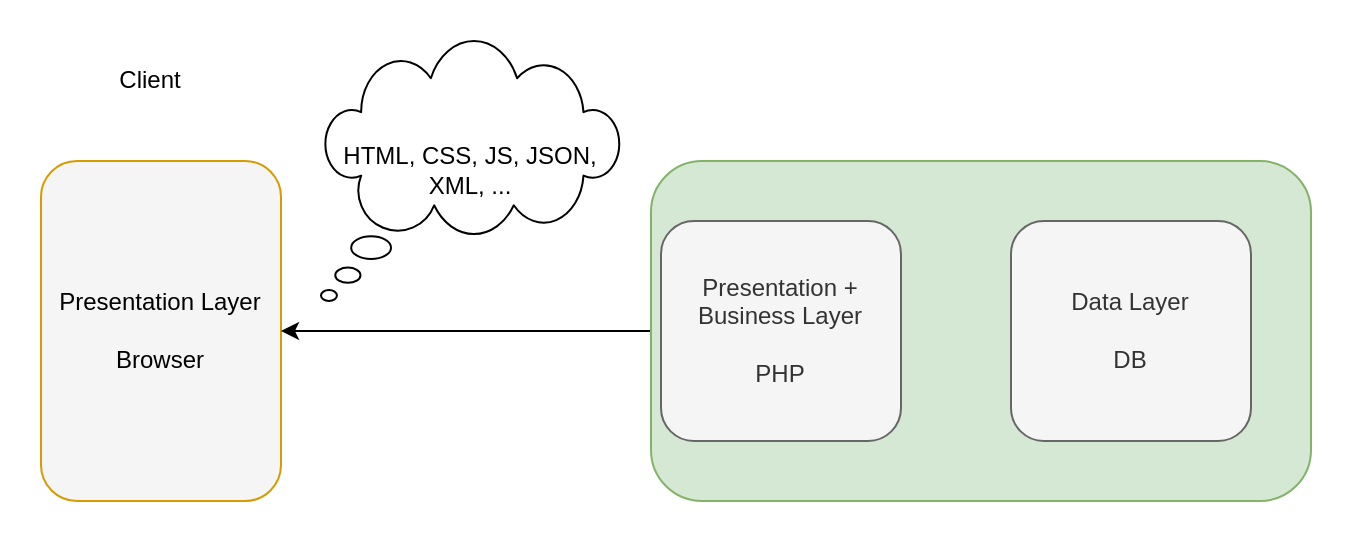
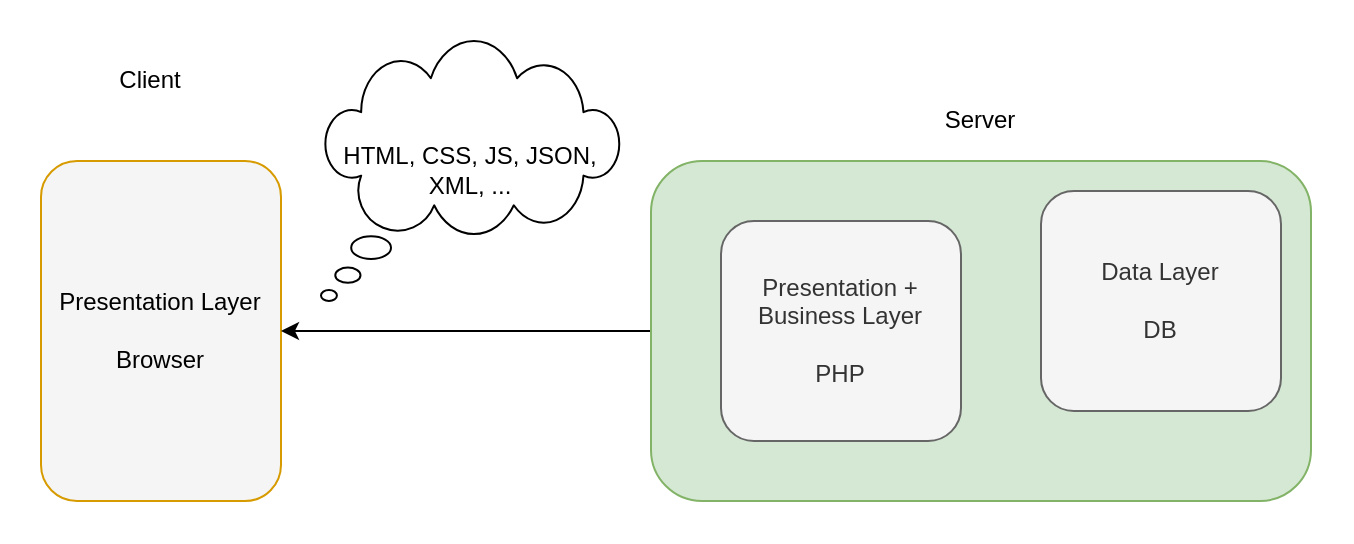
none -> (981, 121)
(781, 331) -> (841, 331)
(1131, 331) -> (1161, 301)
